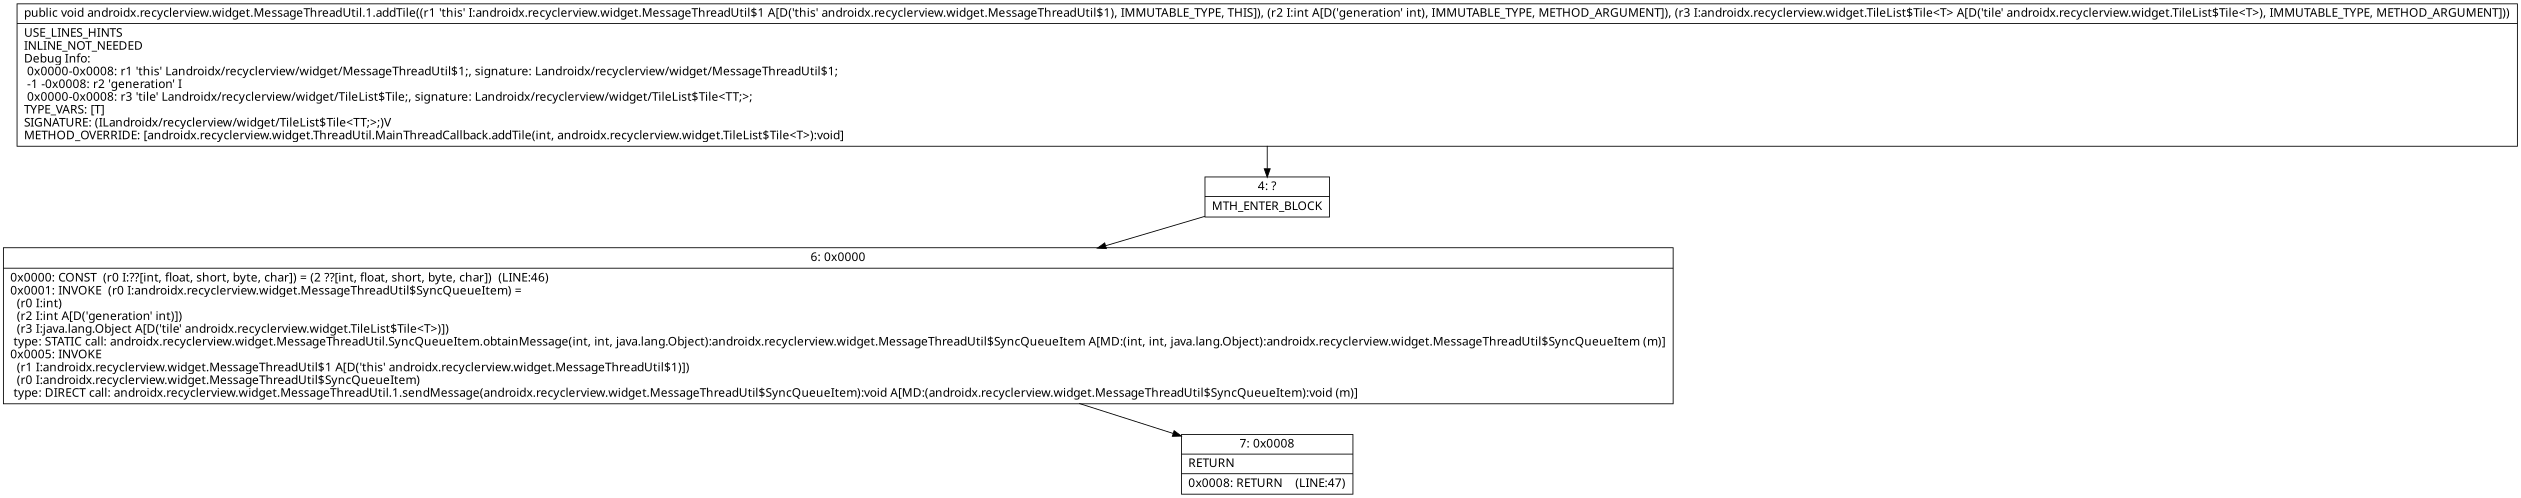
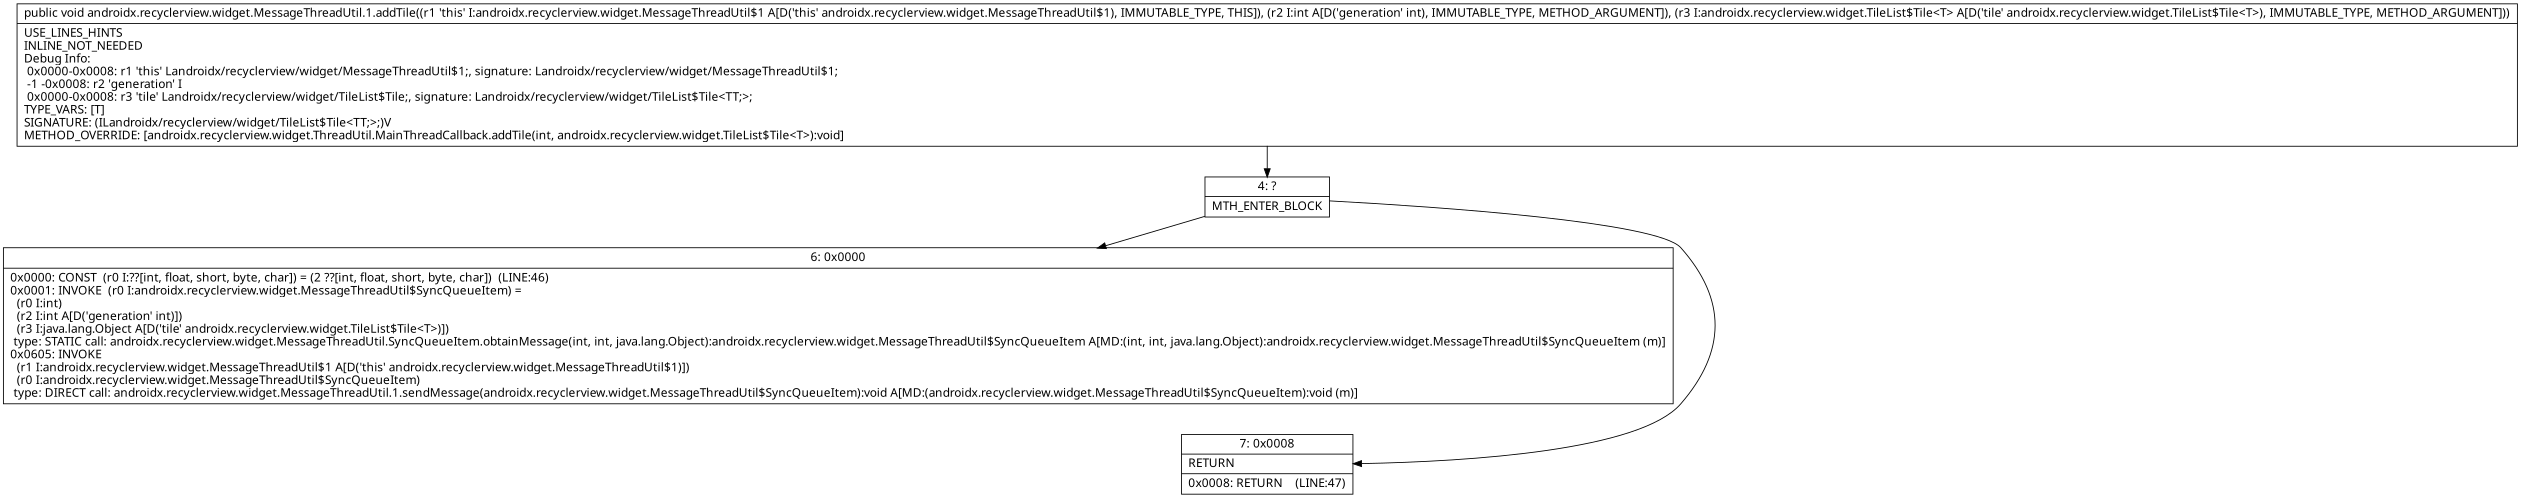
(59, 355) -> (59, 355)
(1126, 418) -> (1714, 313)
